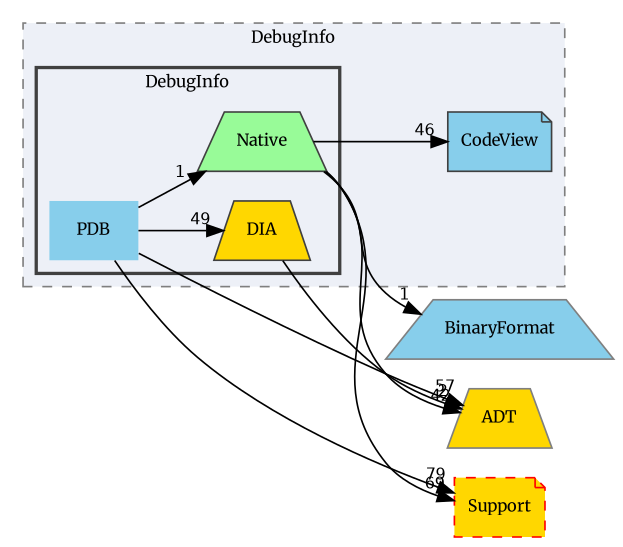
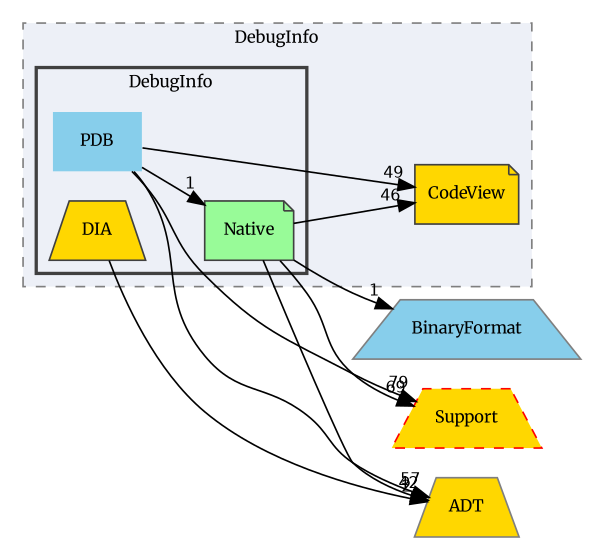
(262, 142) -> (249, 231)
(500, 142) -> (467, 194)
(172, 231) -> (270, 166)
(500, 507) -> (467, 418)
